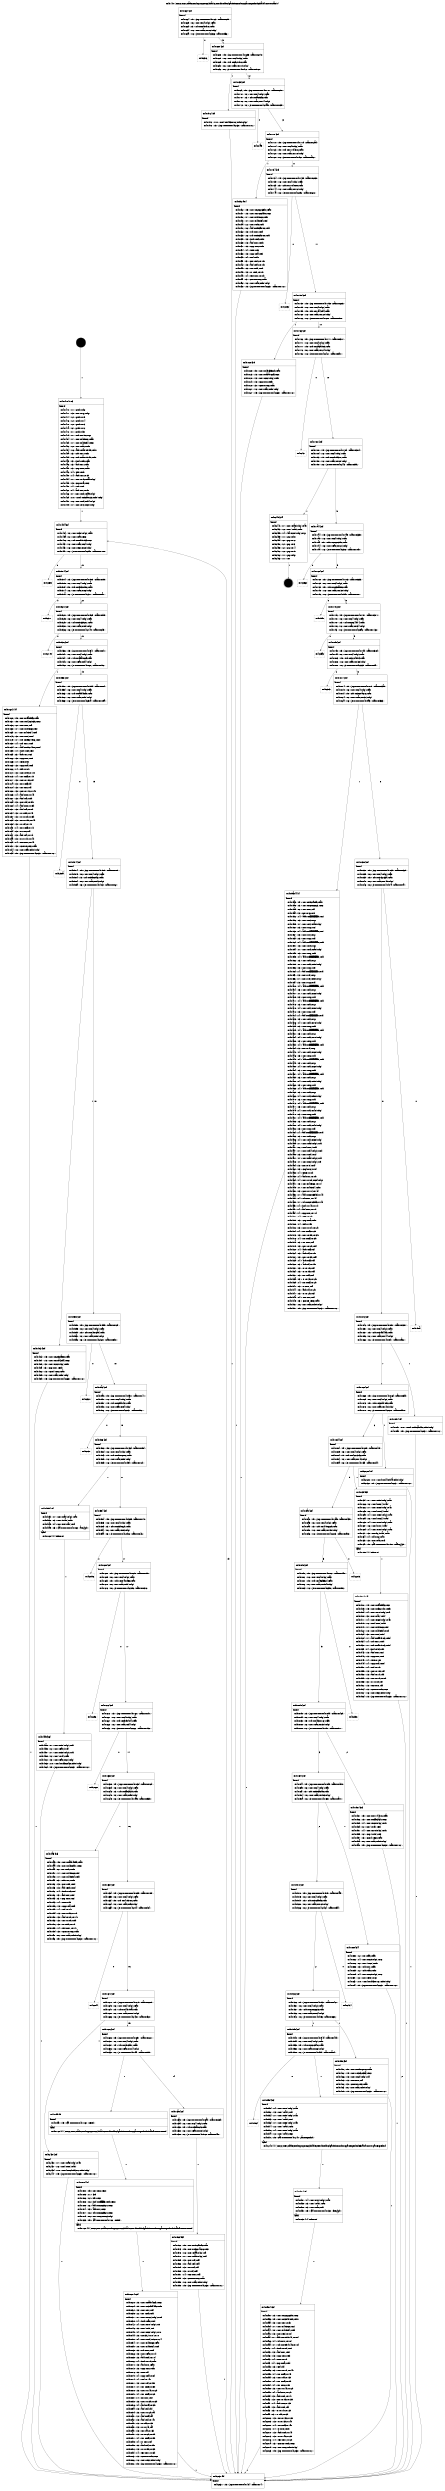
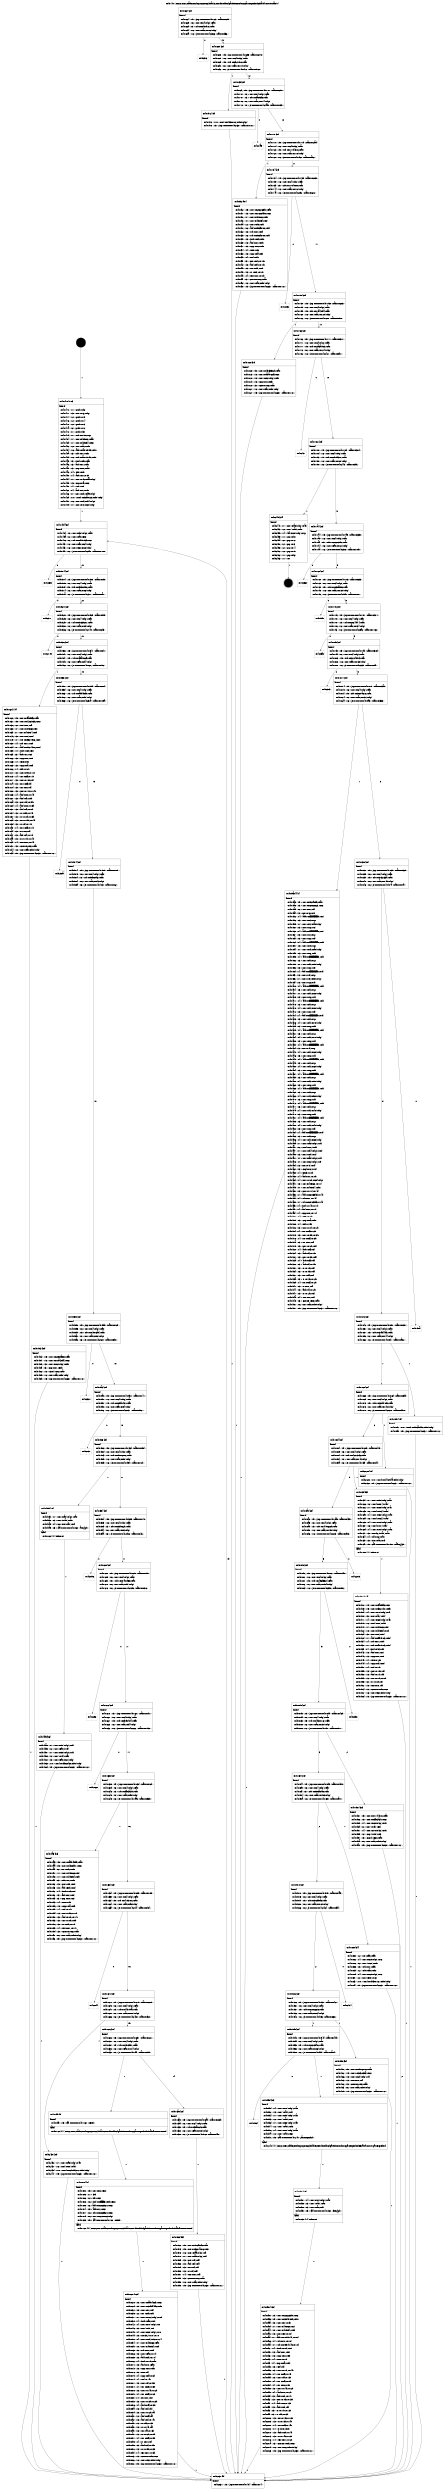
(73, 1116) -> none
